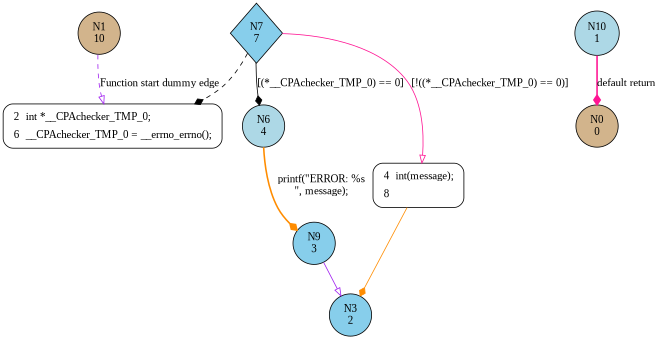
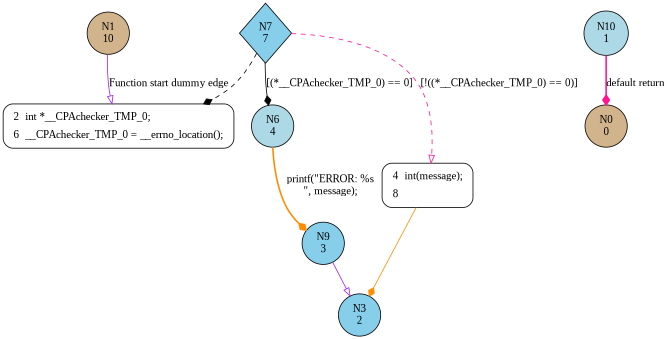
(385, 61) -> (394, 61)
(98, 76) -> (108, 75)
(119, 135) -> (124, 135)
